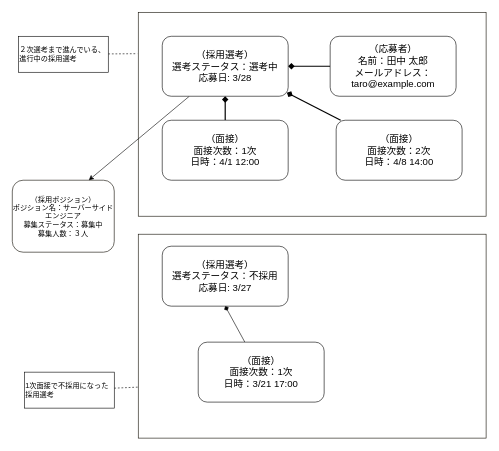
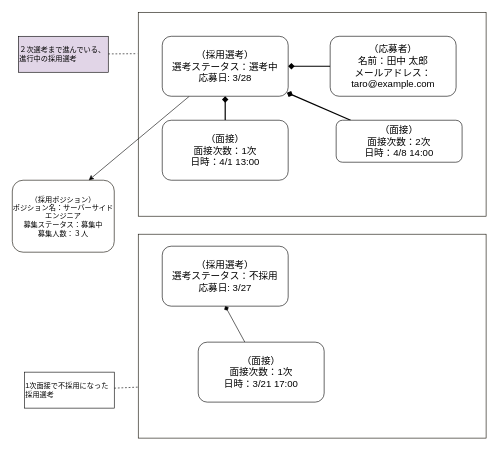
(63, 54) -> (63, 54)
(225, 150) -> (225, 150)
(399, 150) -> (399, 141)
